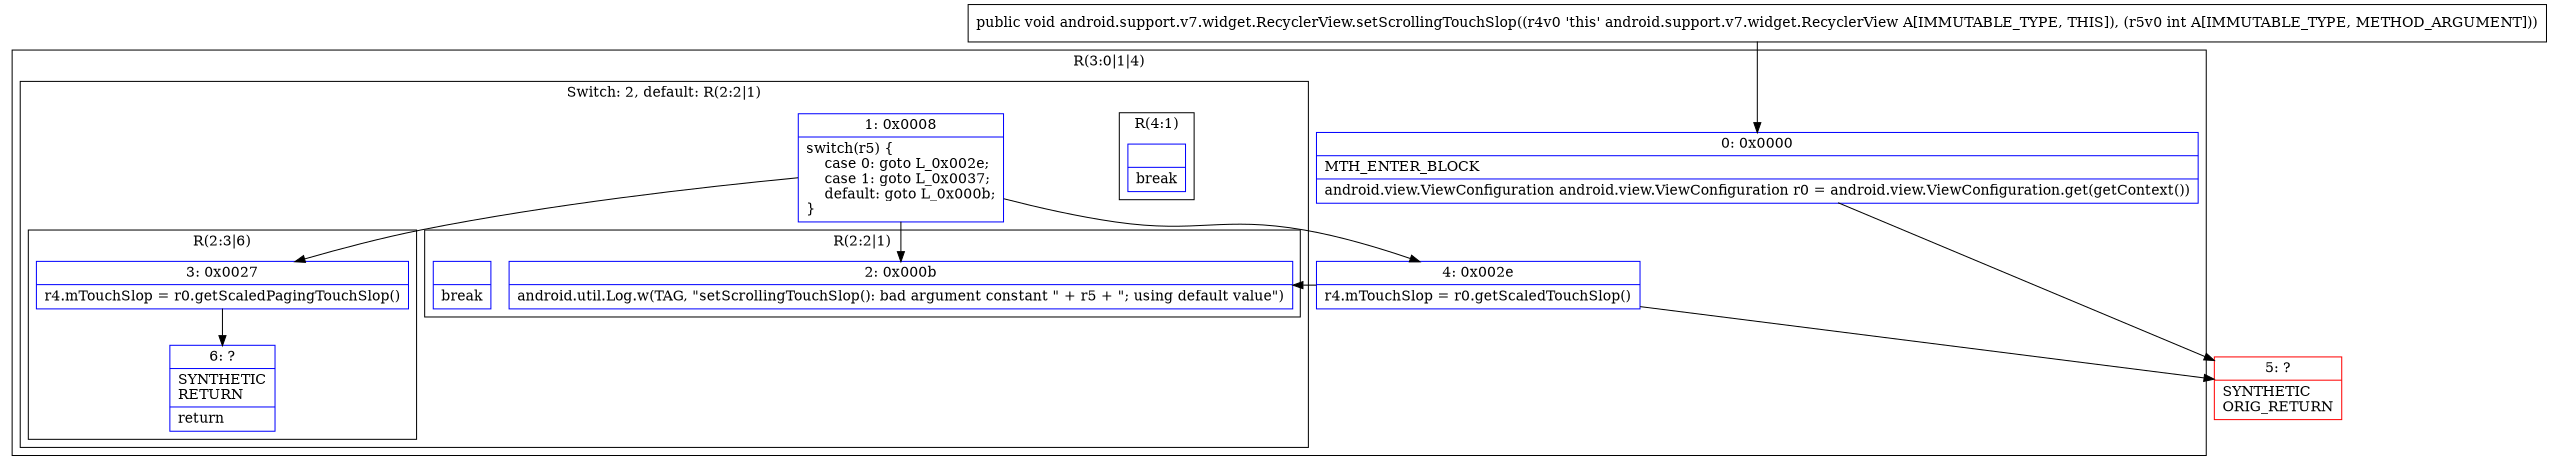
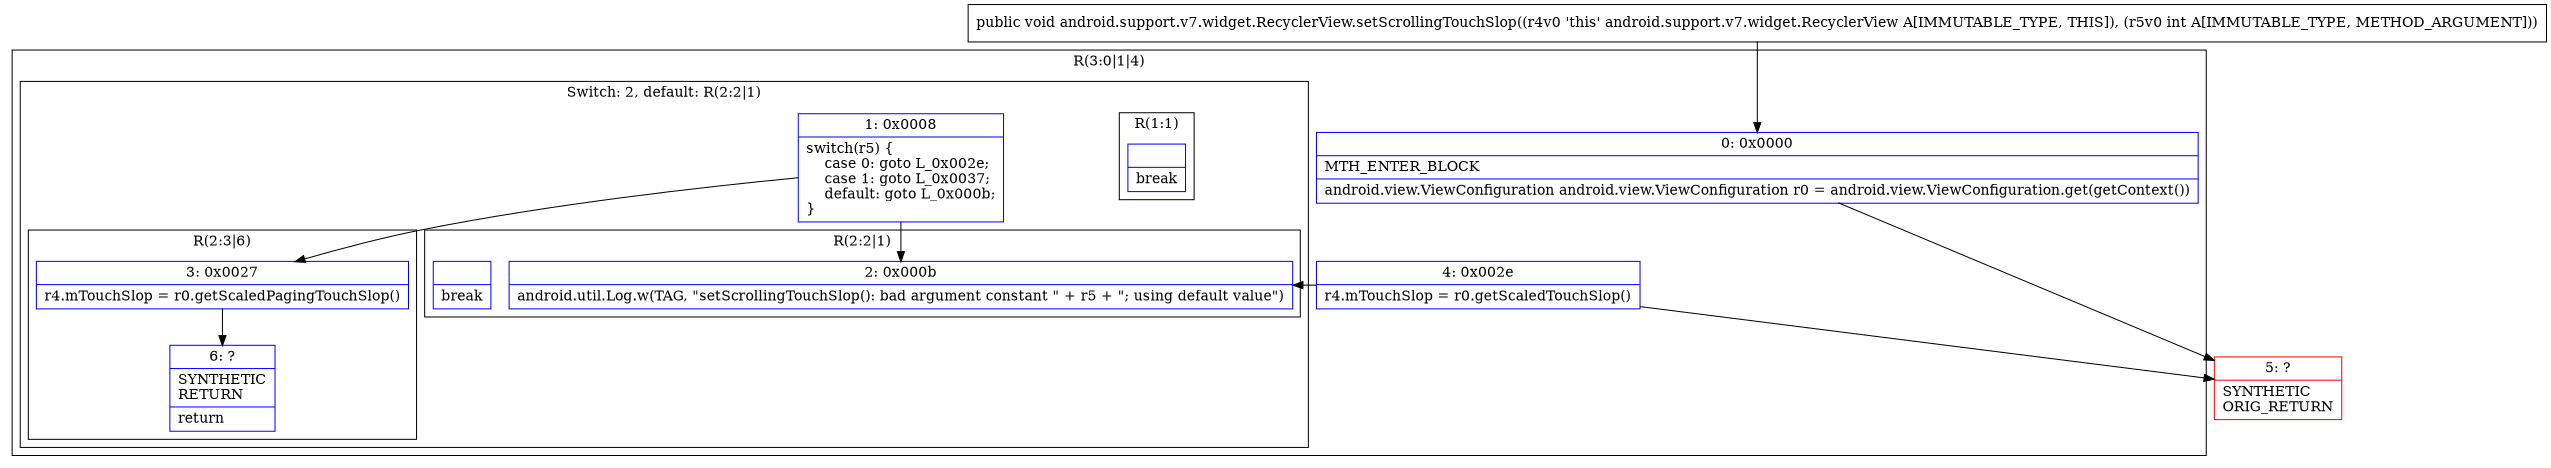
(1157, 124) -> (1157, 124)
(1125, 223) -> none
